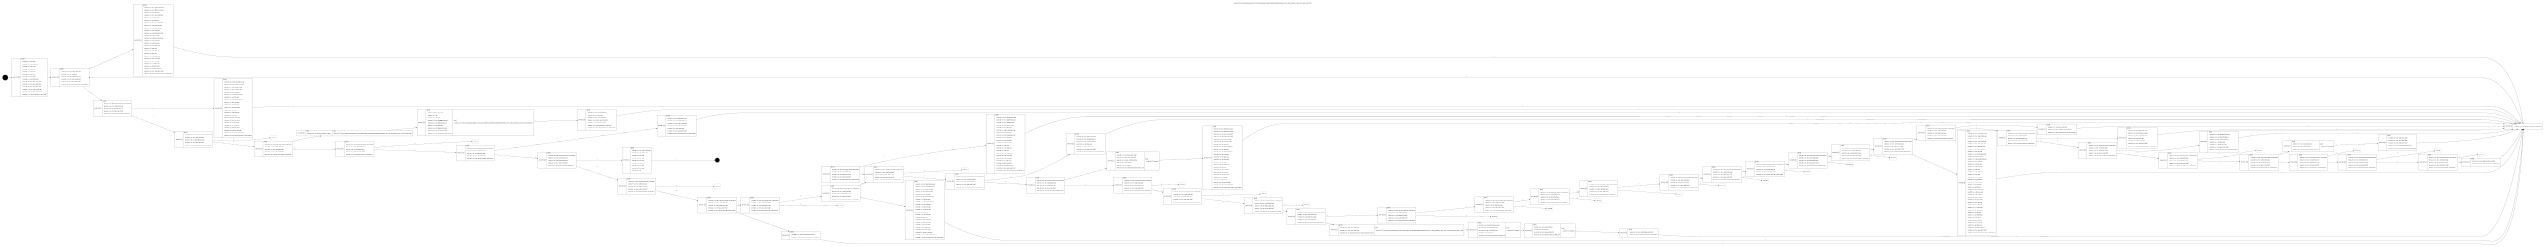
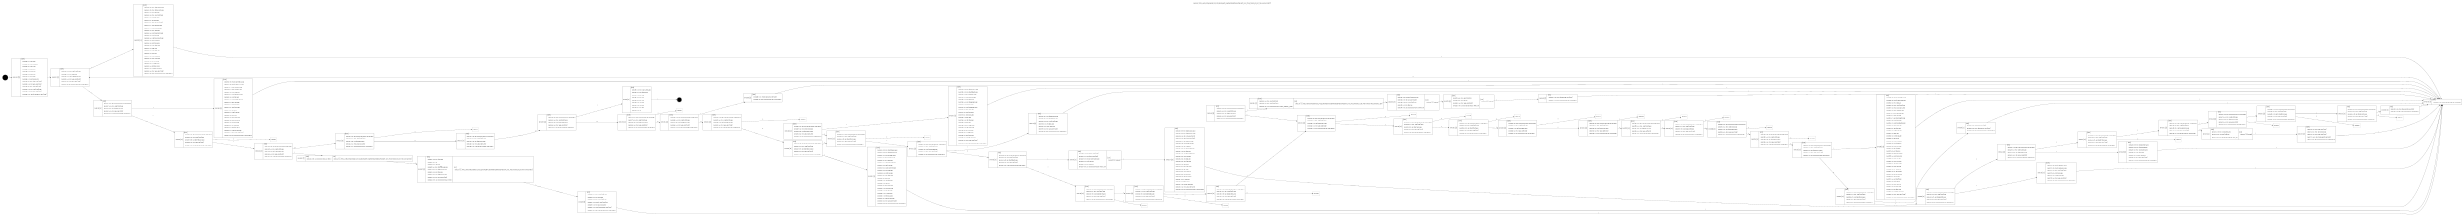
(677, 126) -> none
(1285, 211) -> (1271, 159)
